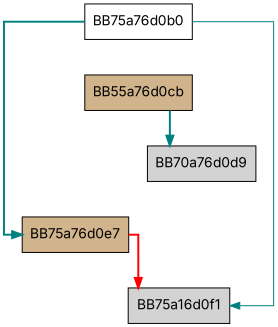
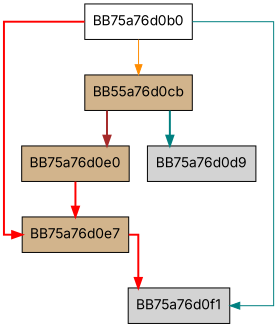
none -> (139, 52)
(4, 92) -> (4, 92)
none -> (75, 164)
(202, 164) -> (202, 164)
(179, 306) -> (179, 306)
